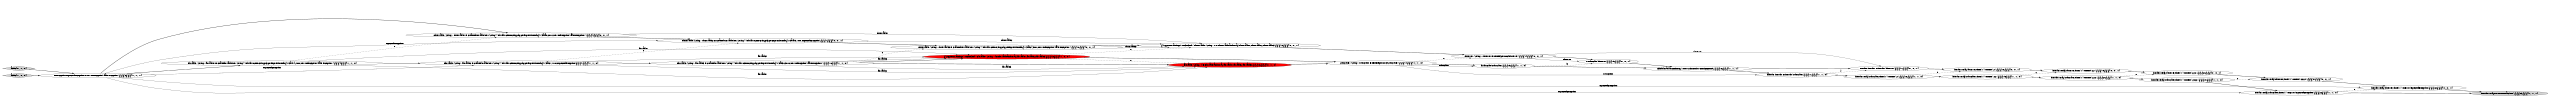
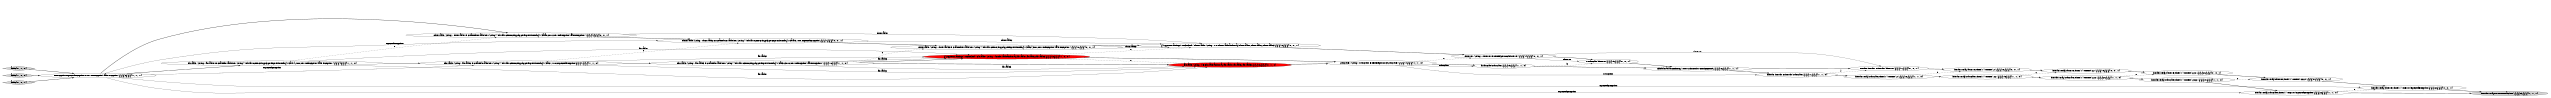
none -> (19, 83)
